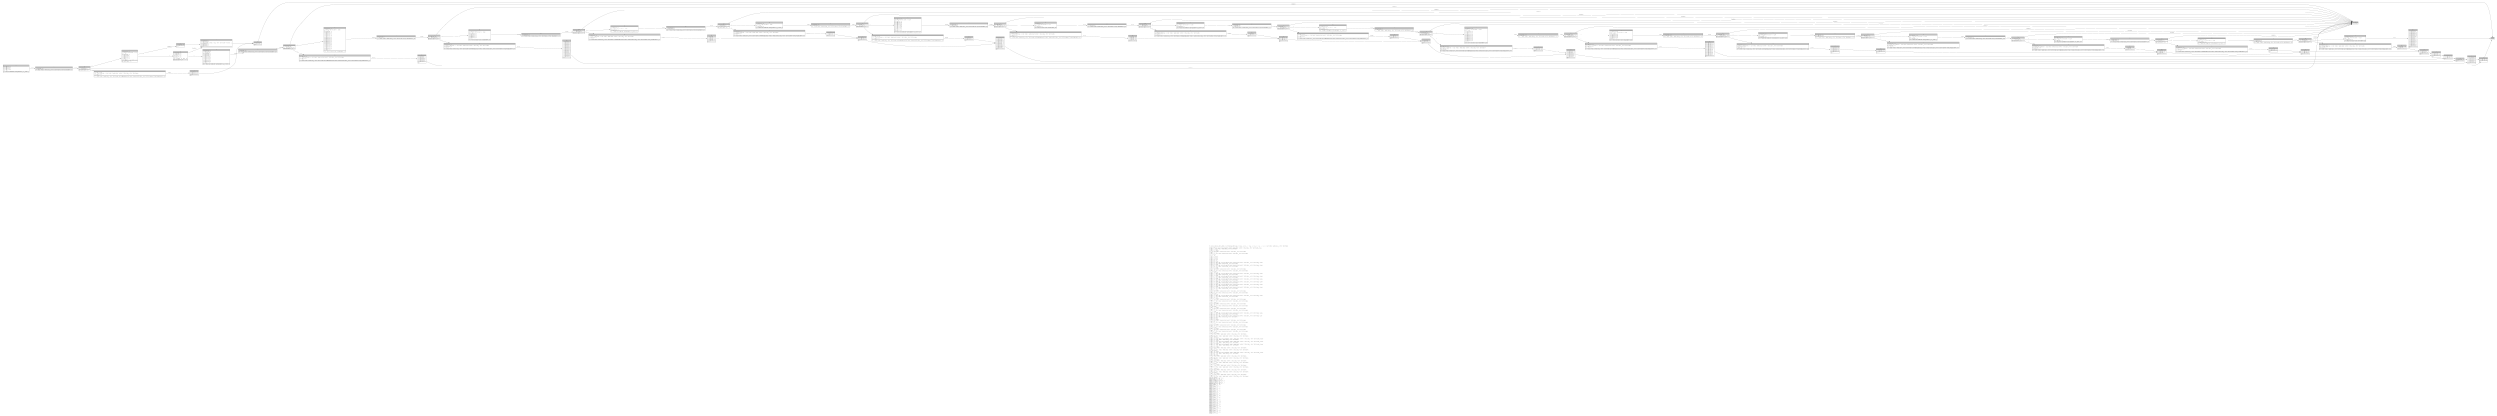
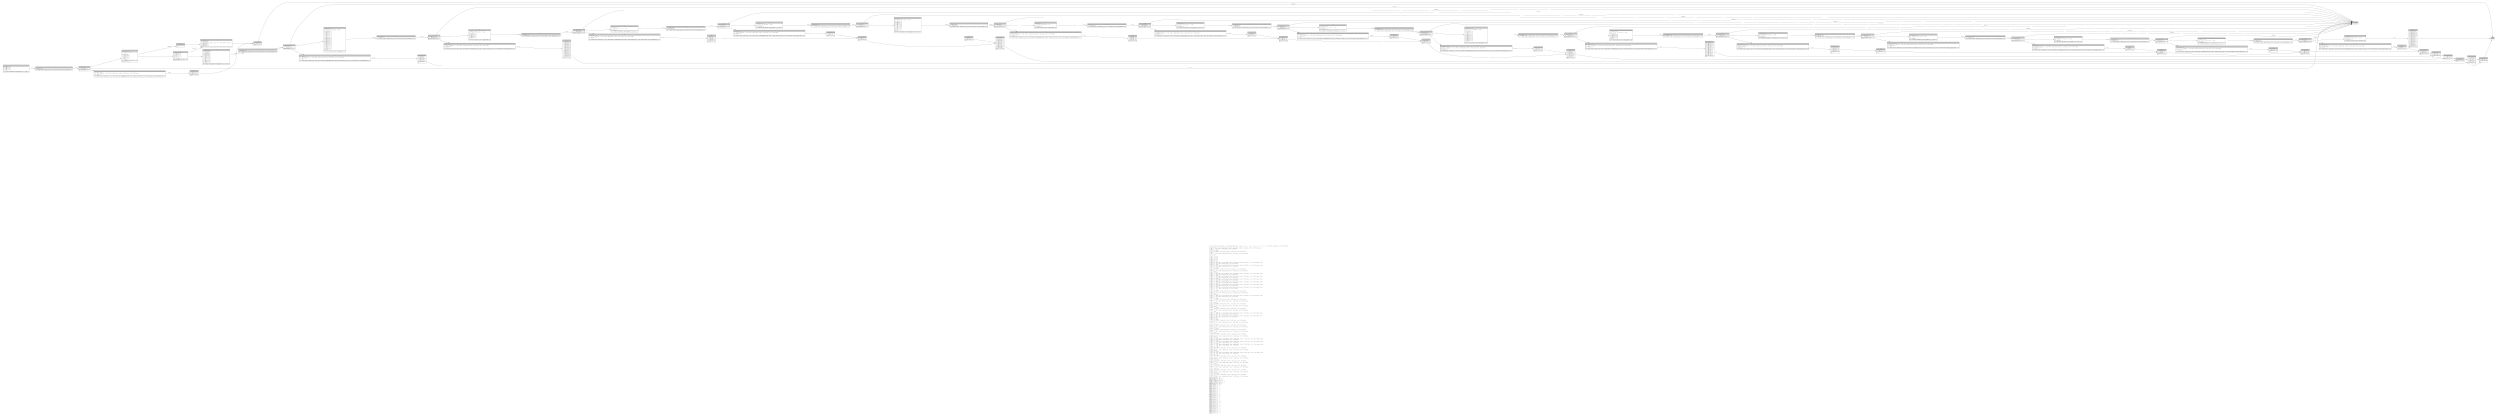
(908, 38) -> none
